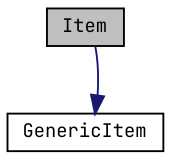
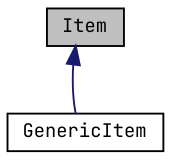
(98, 71) -> (73, 89)
